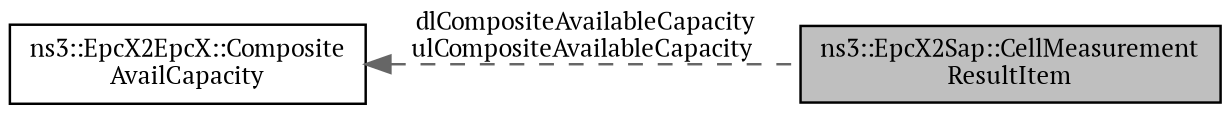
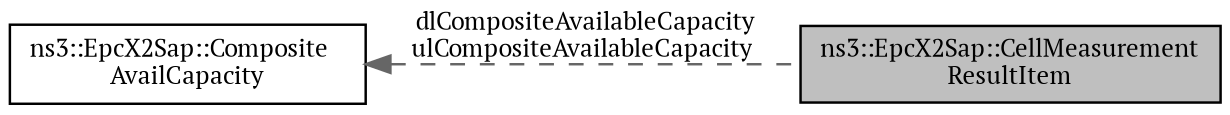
(188, 64) -> (188, 64)
